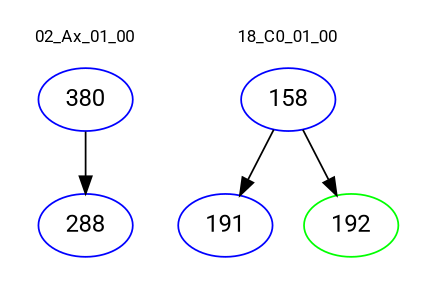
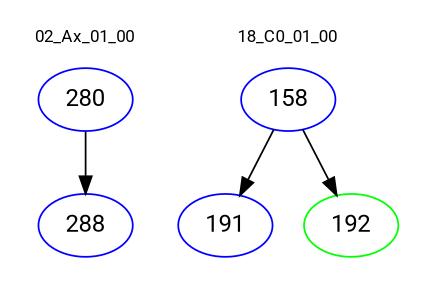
(86, 100) -> (86, 100)
